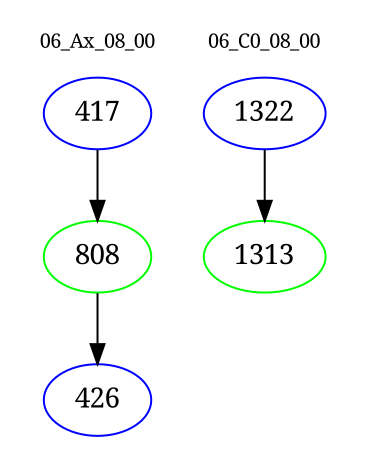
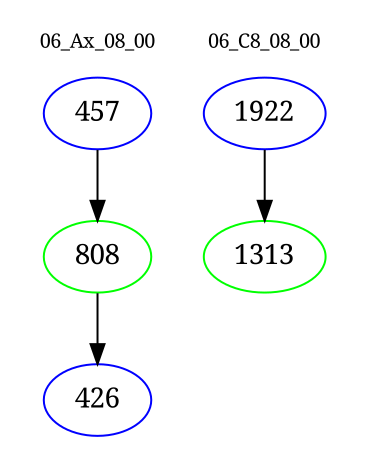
(265, 43) -> (265, 43)
(98, 113) -> (98, 113)
(265, 113) -> (265, 113)
